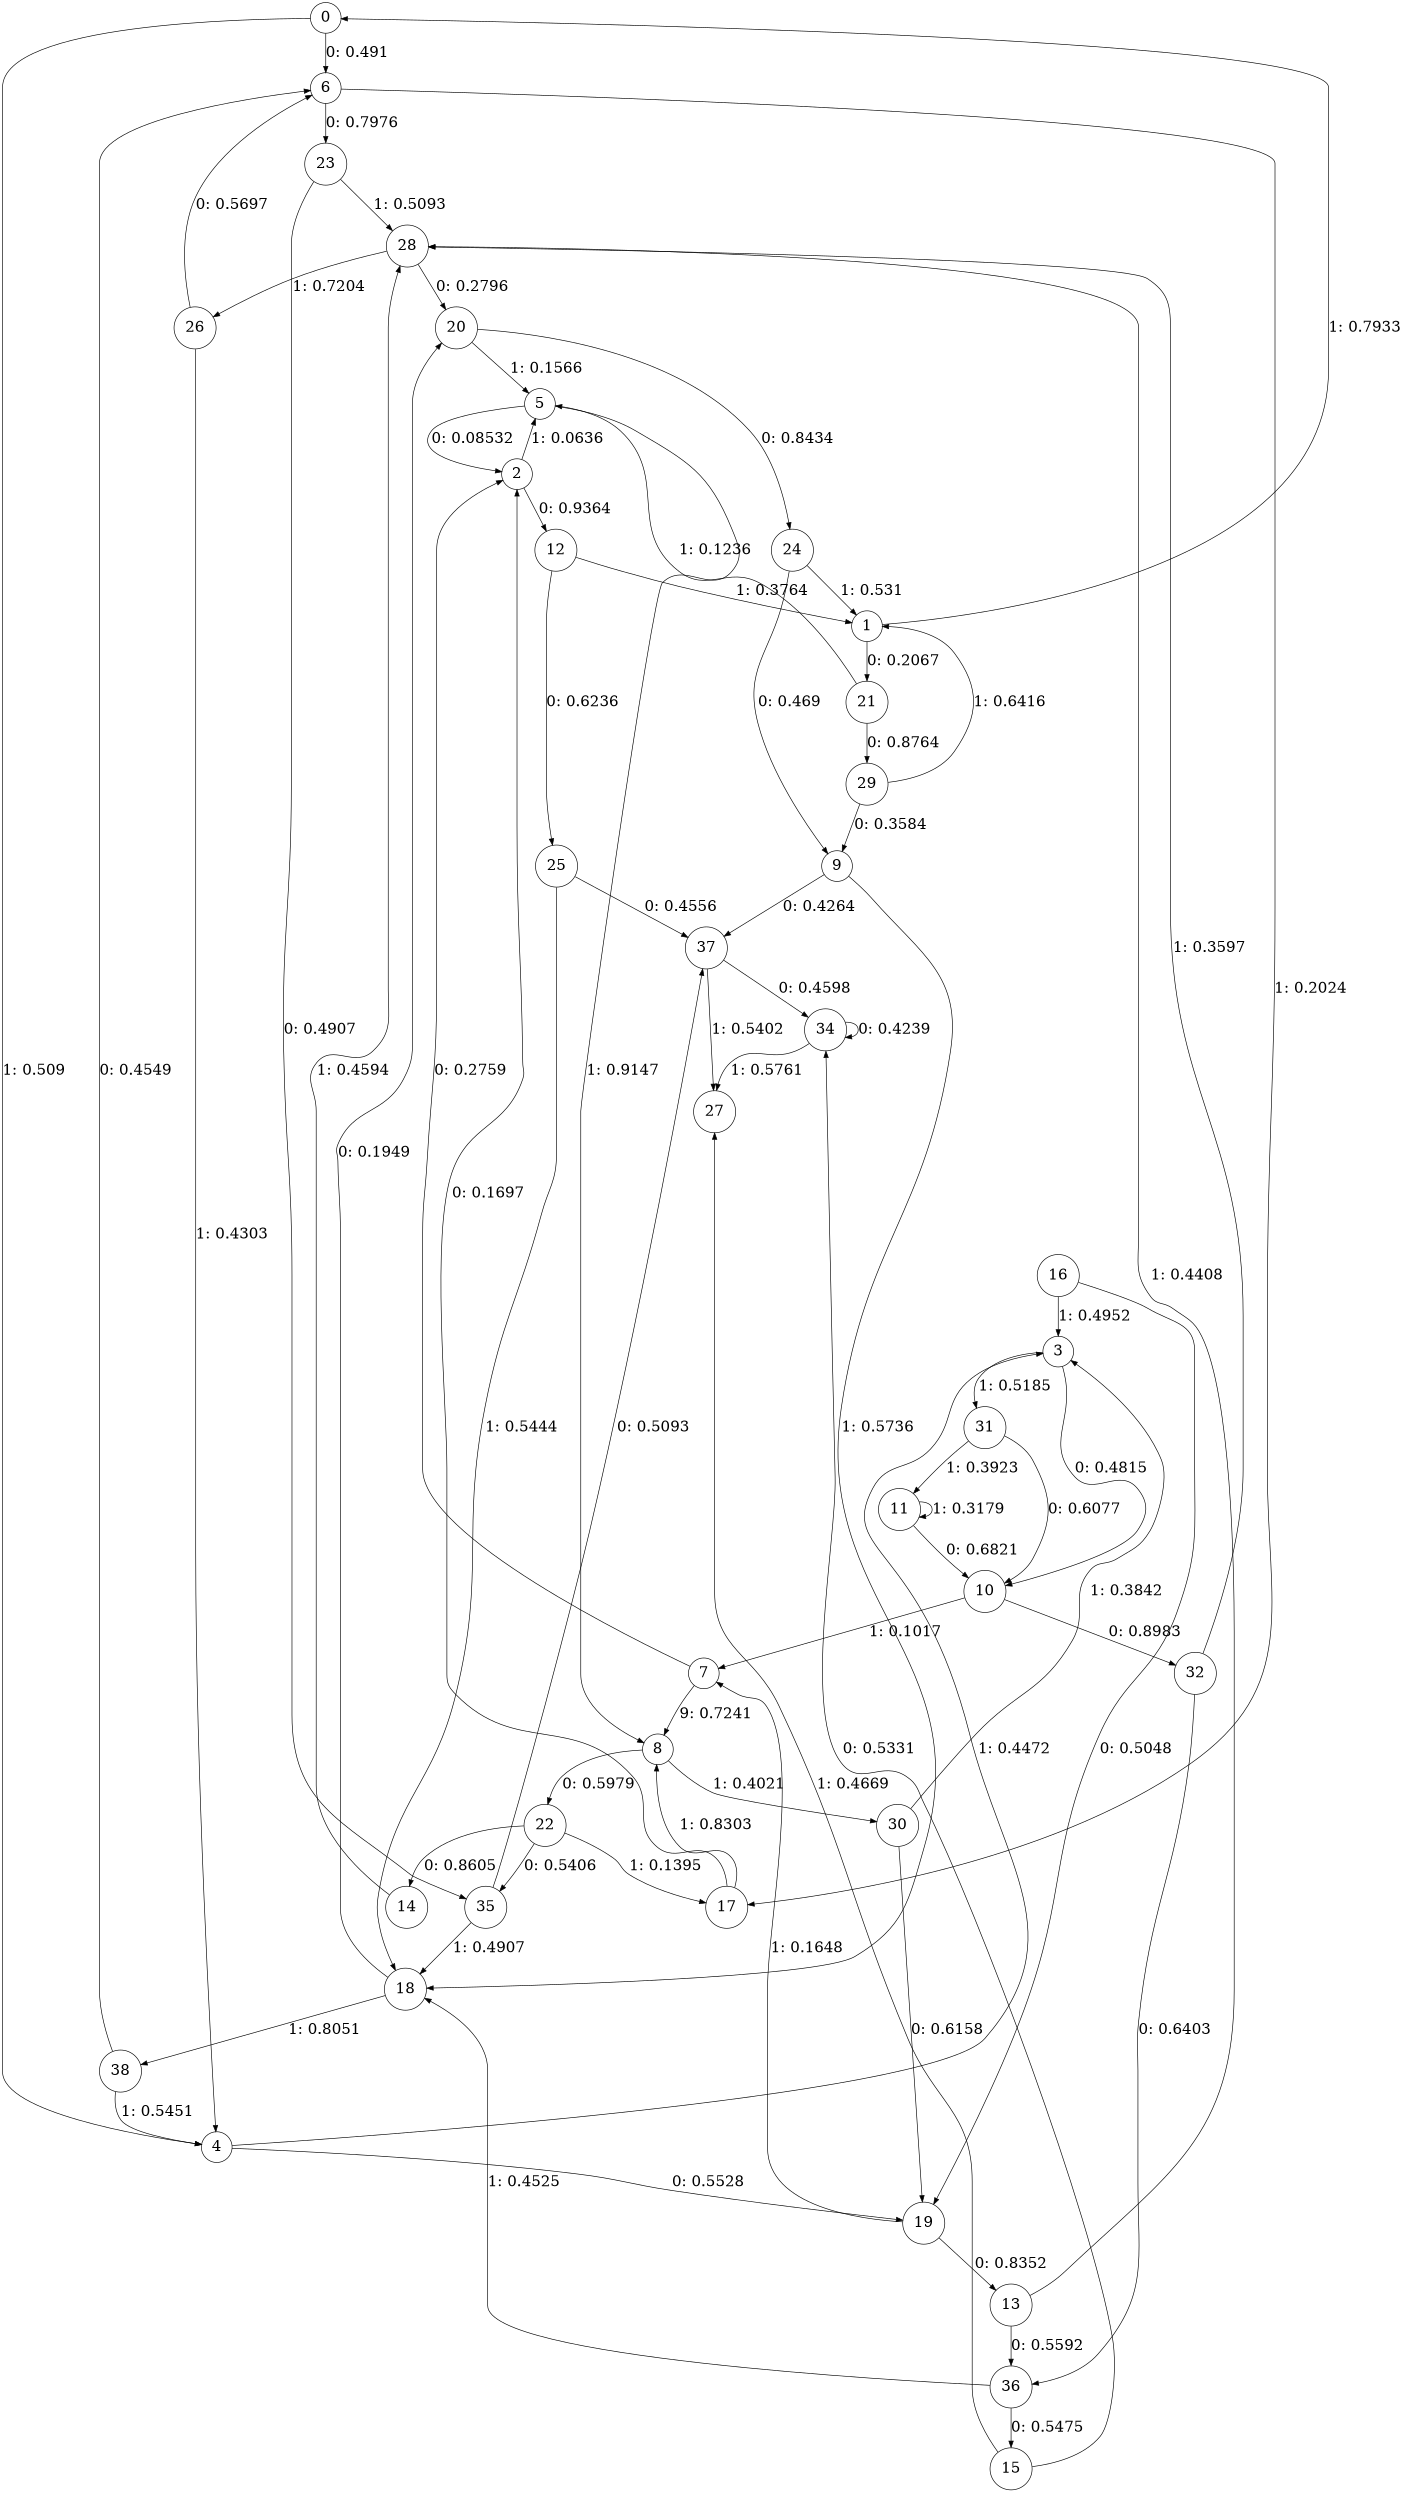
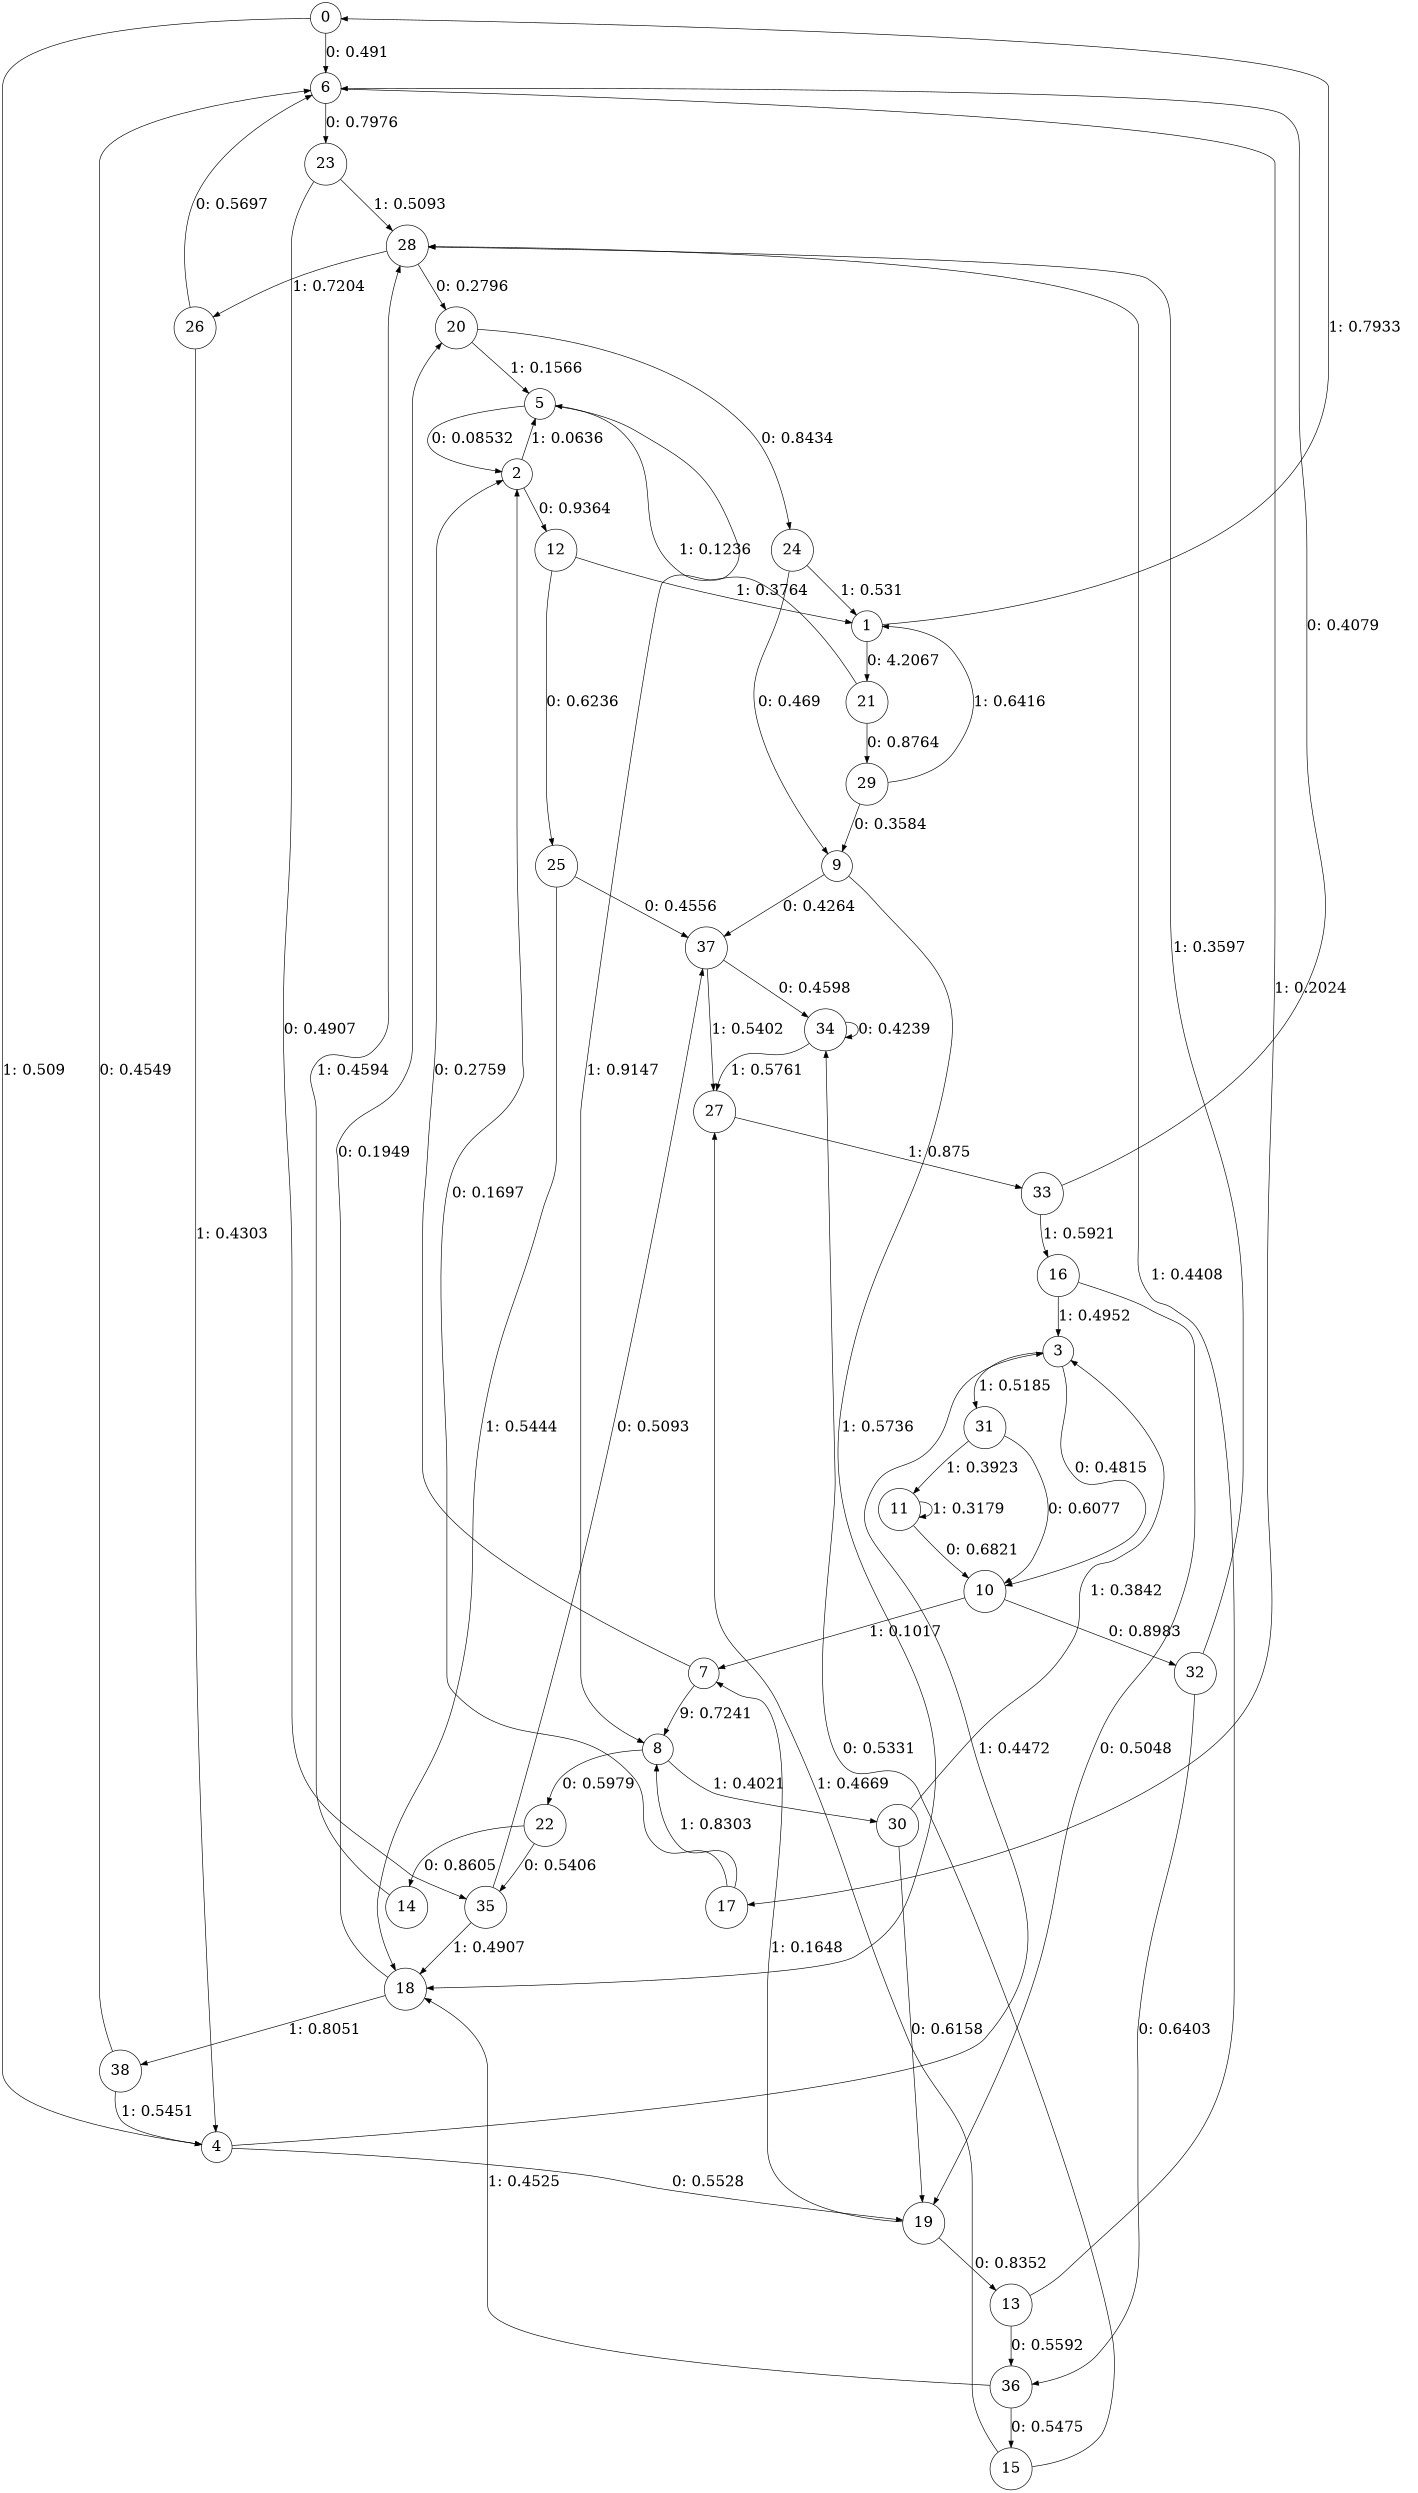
(910, 661) -> (910, 661)
none -> (1042, 1194)
(628, 1874) -> none
